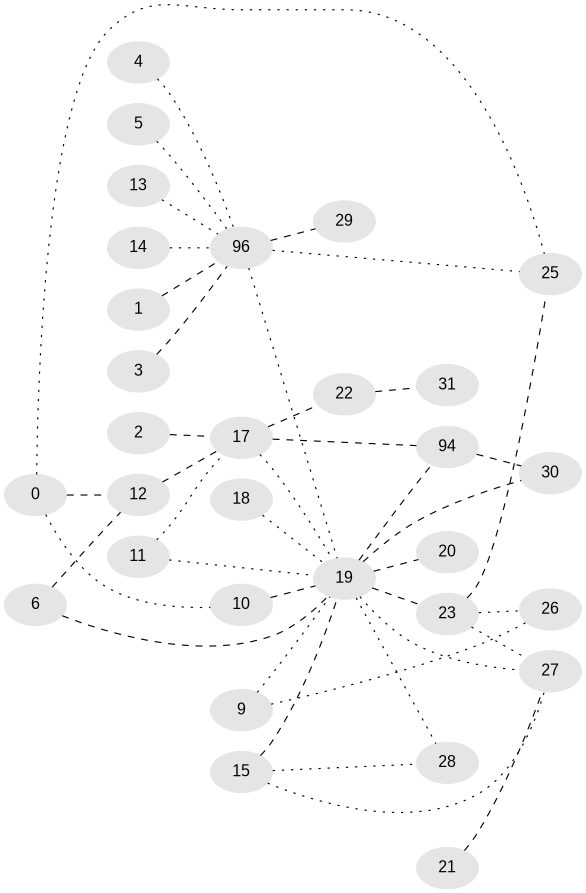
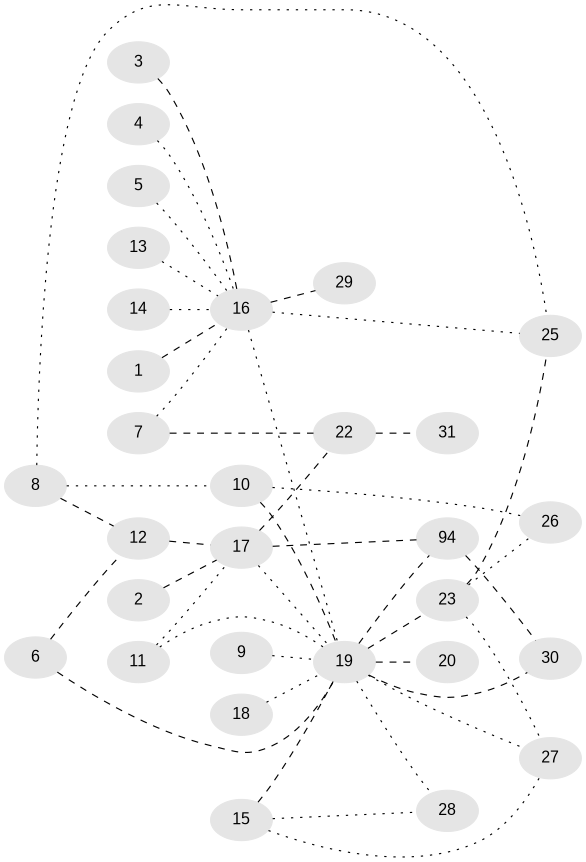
(241, 248) -> (241, 310)
none -> (138, 433)
(35, 495) -> (35, 486)
(408, 669) -> (397, 498)
(447, 868) -> none
